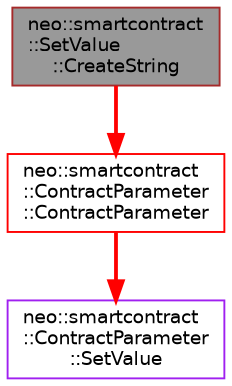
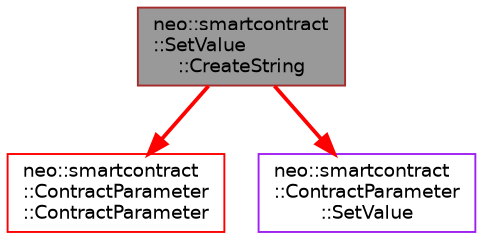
(116, 257) -> (298, 113)
